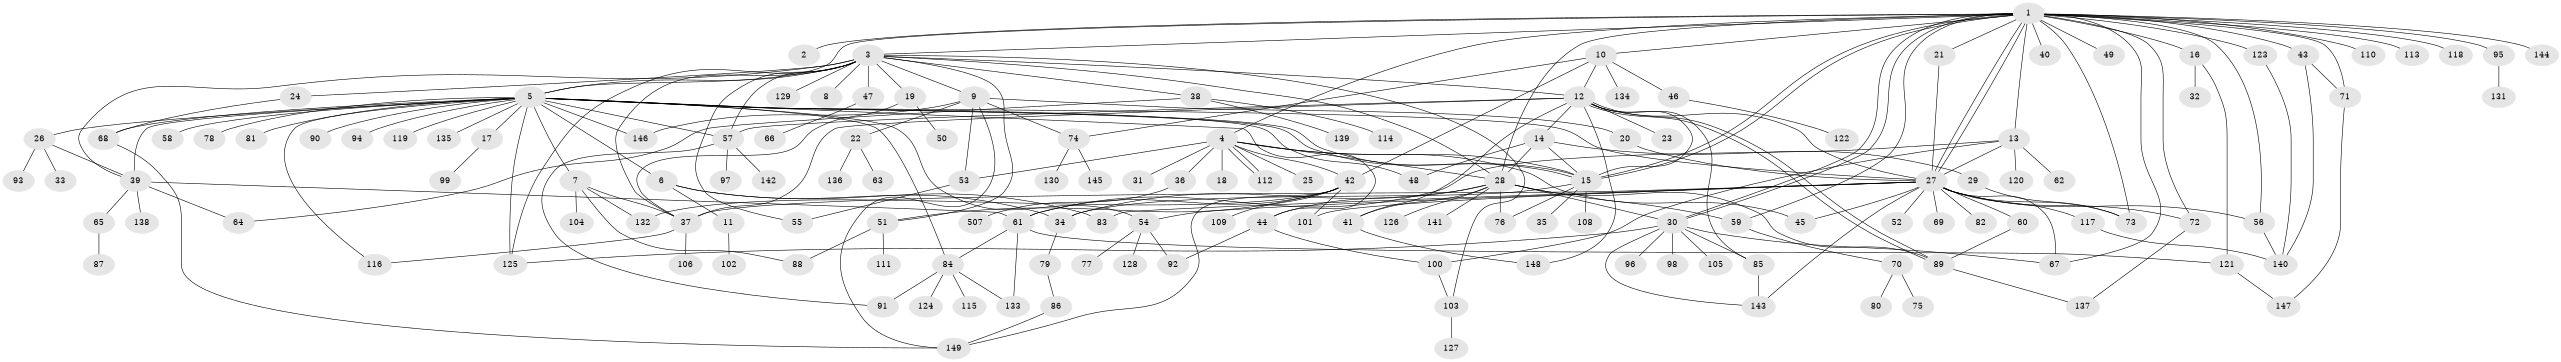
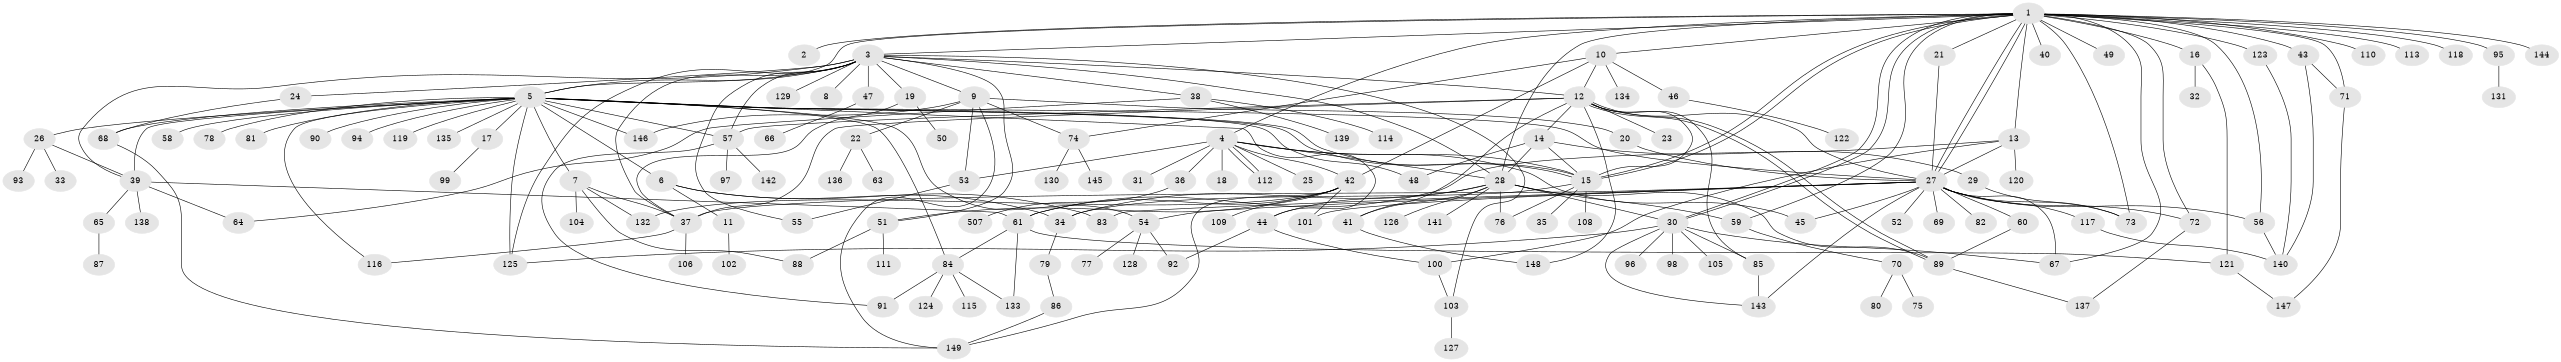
(2060, 181) -> none
